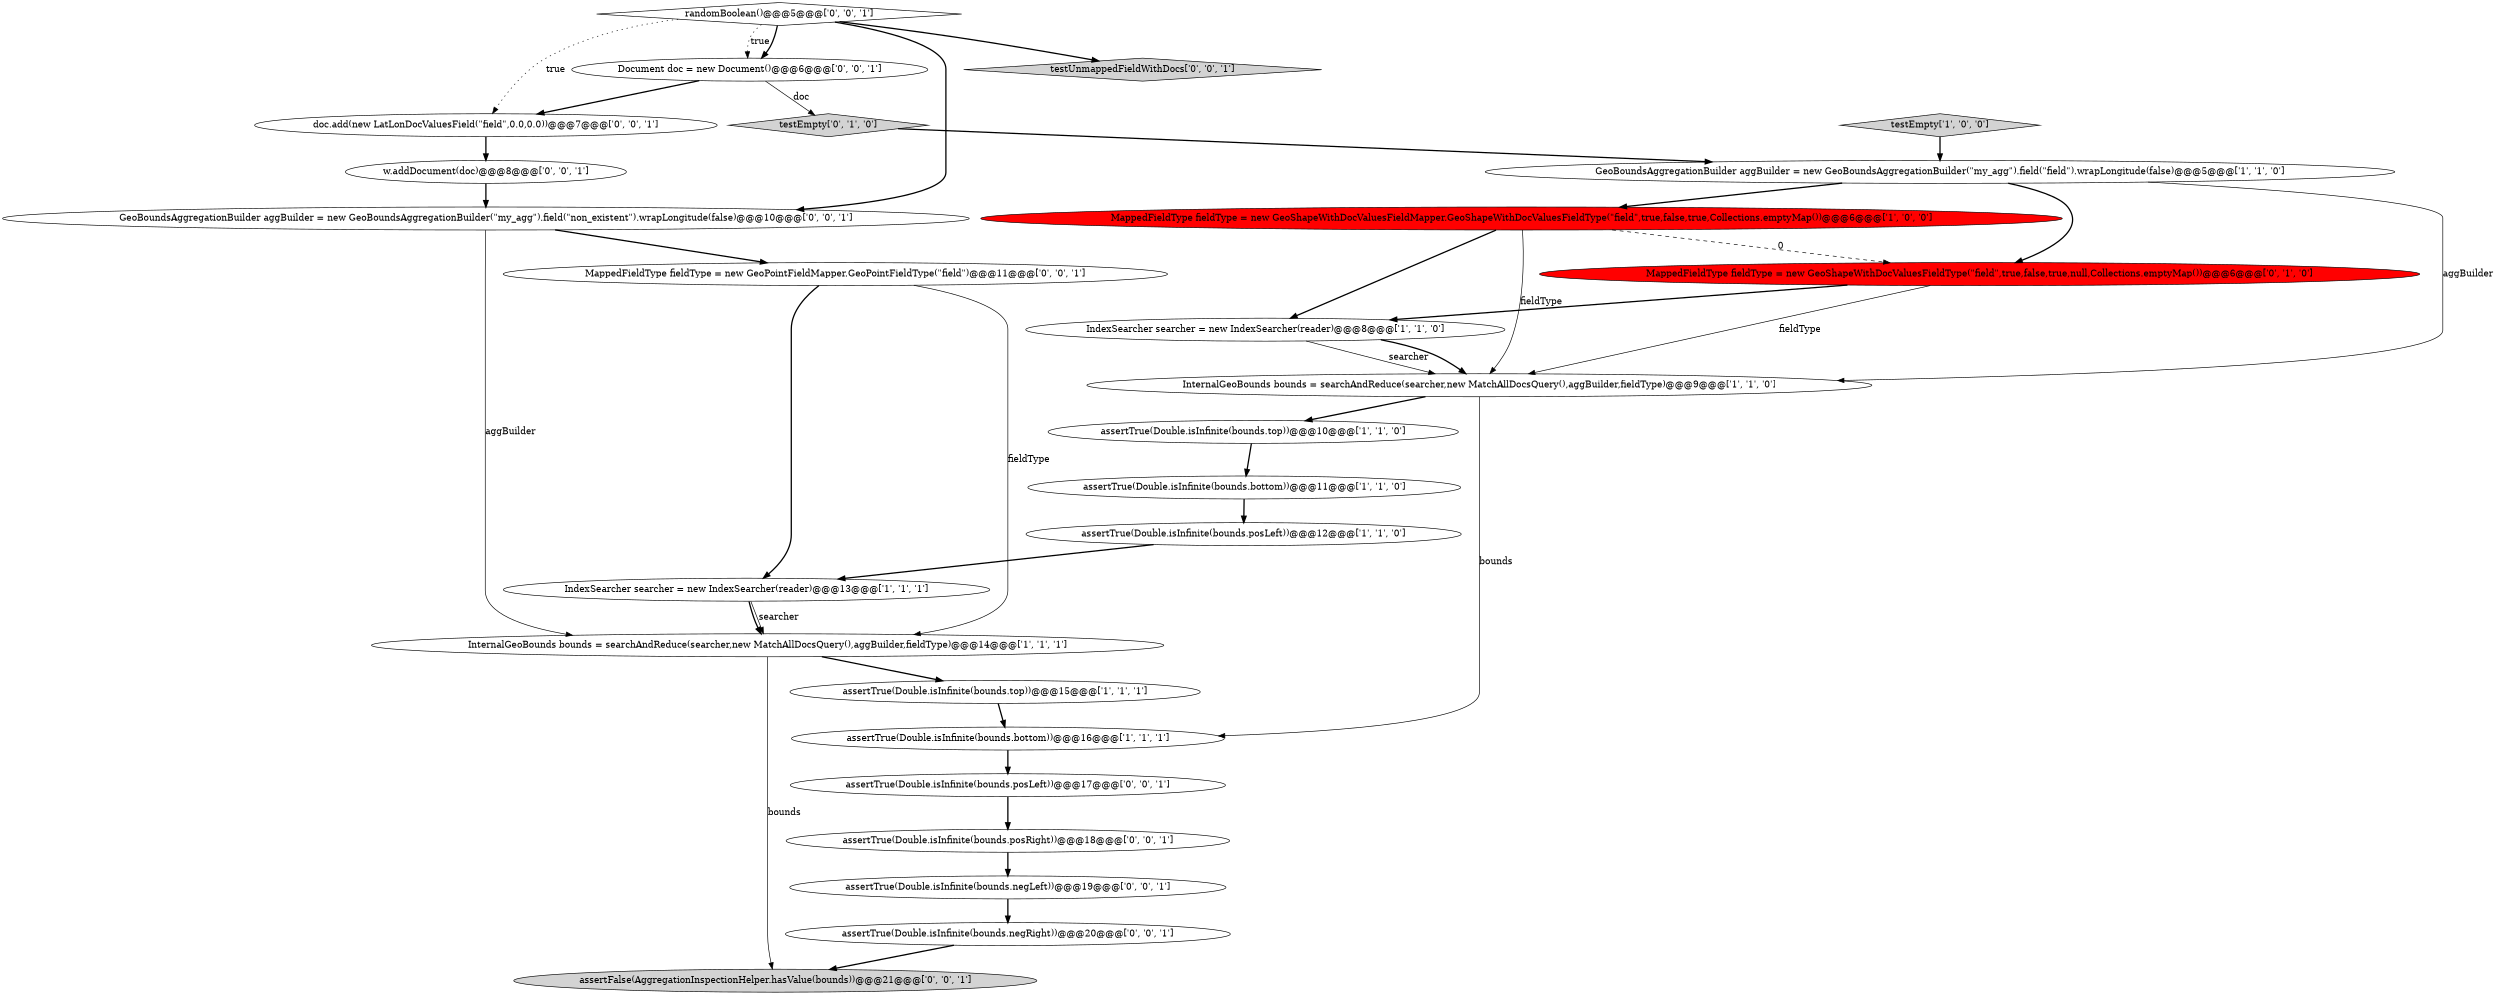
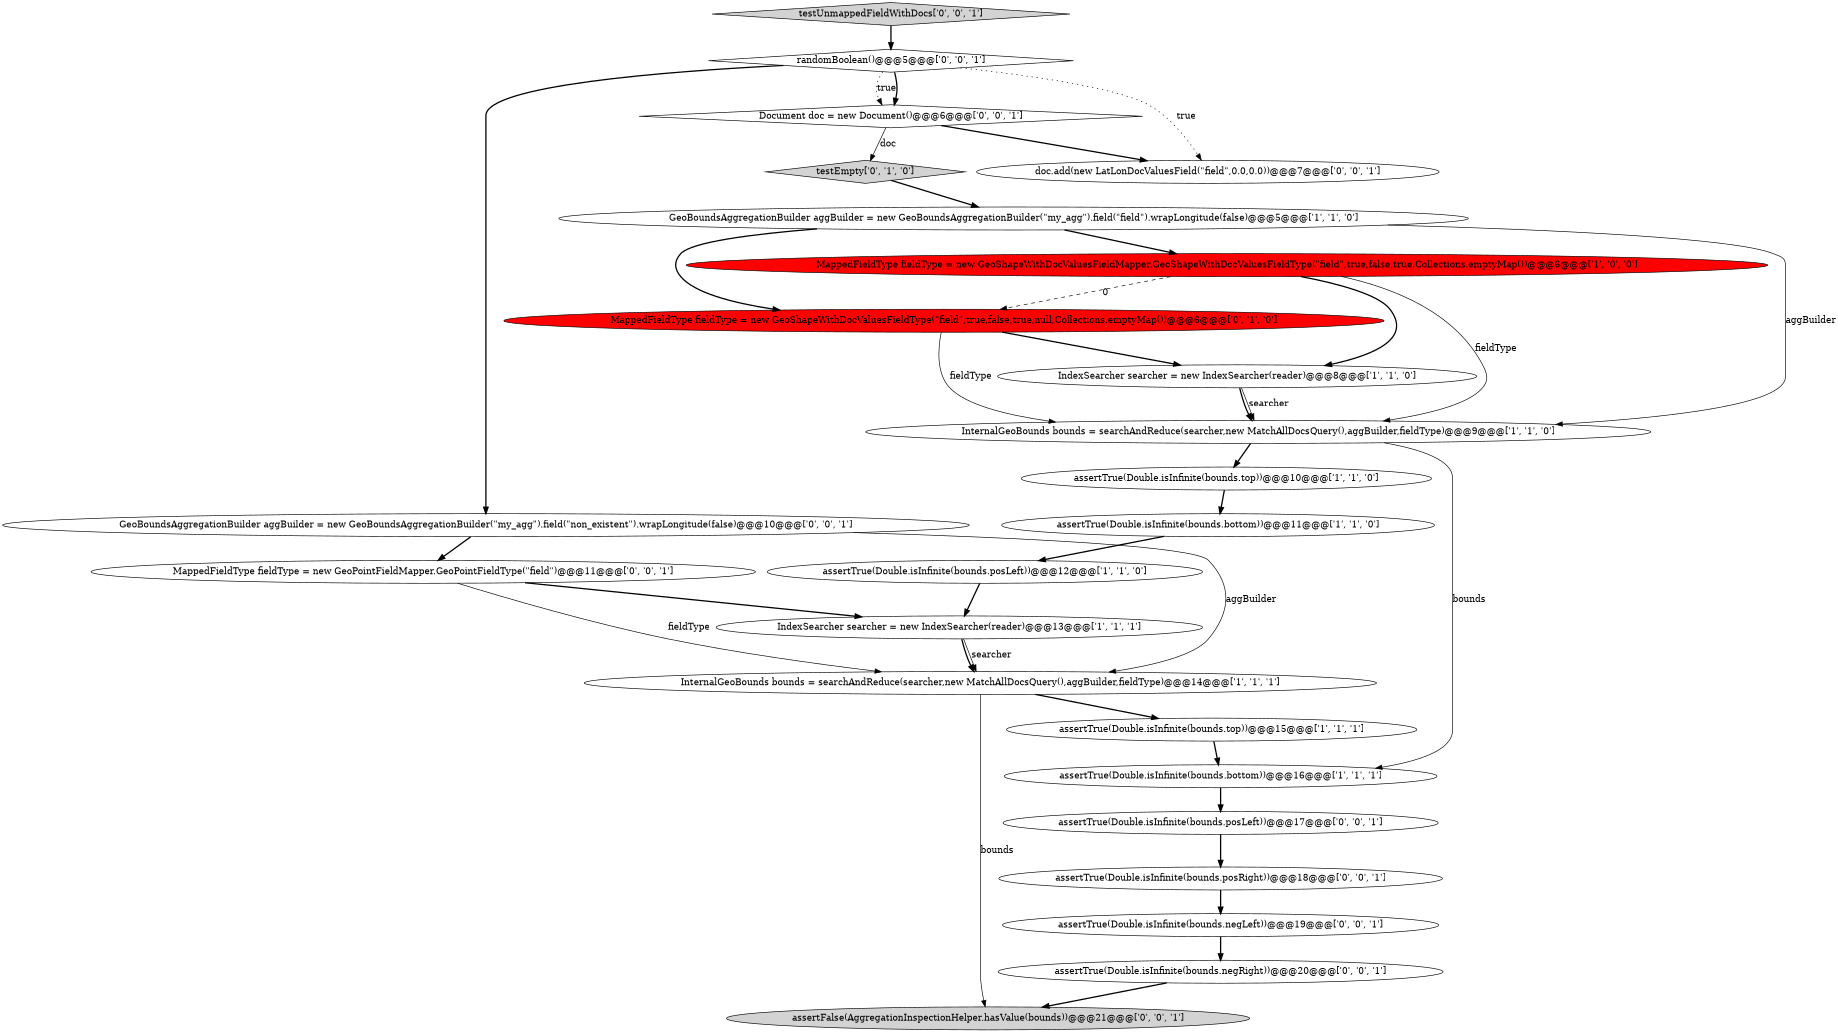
(966, 39) -> (891, 34)
(750, 70) -> (891, 116)
(1940, 125) -> none
(486, 172) -> none
